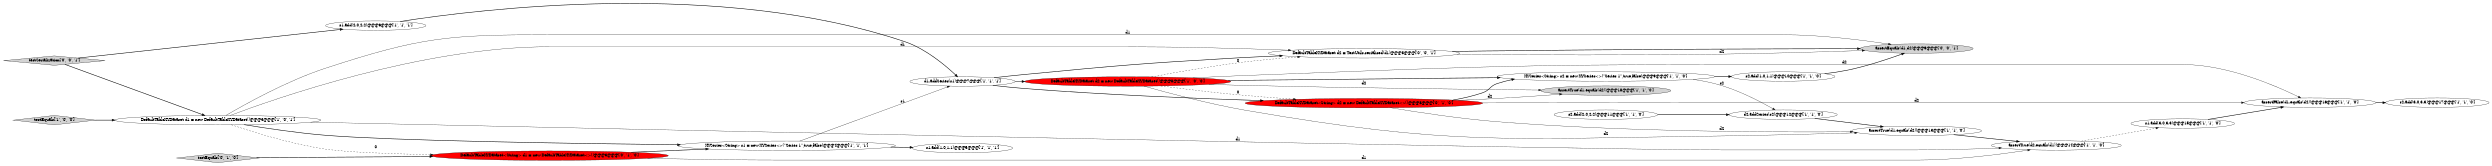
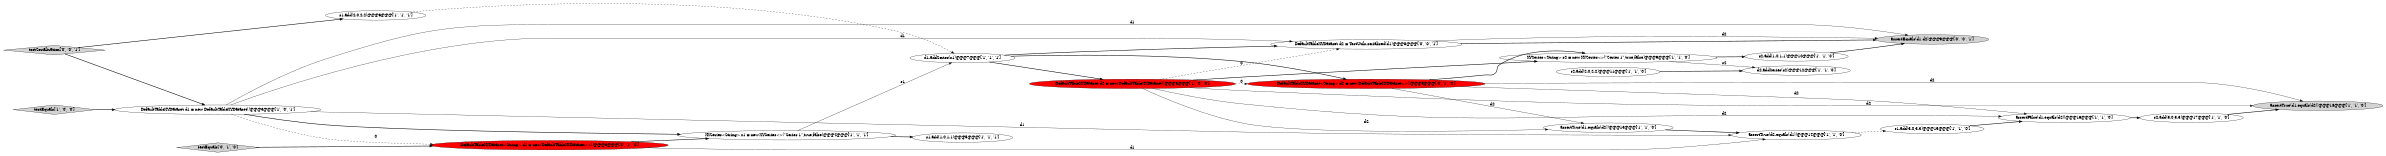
(684, 5) -> (684, 5)
none -> (2252, 112)
(1848, 122) -> none
